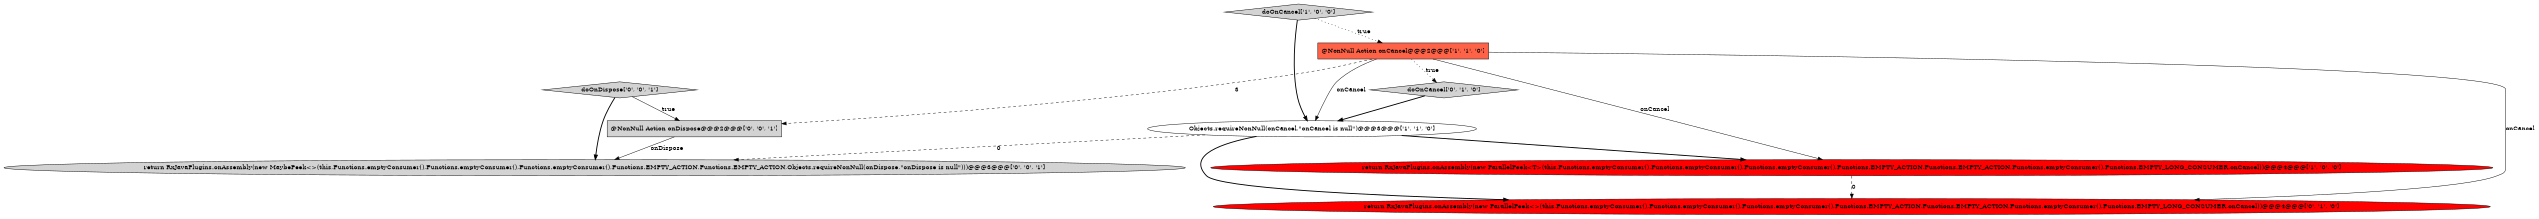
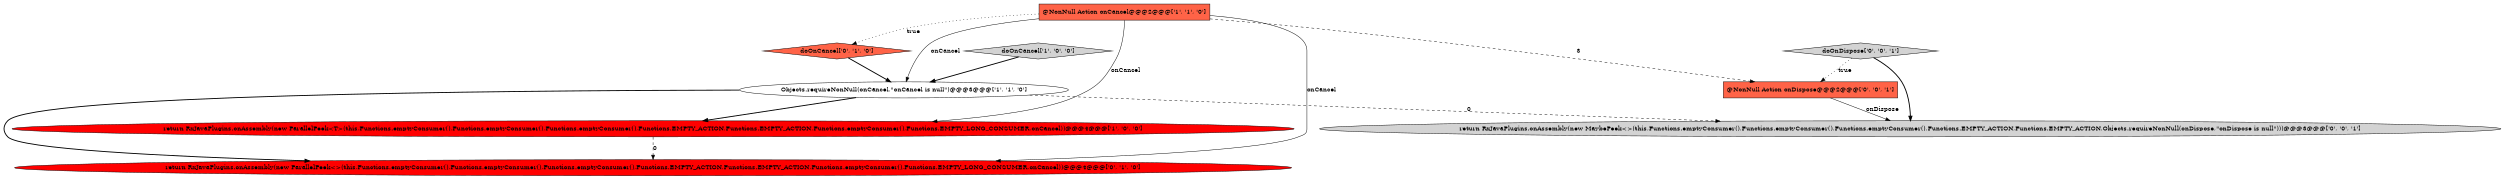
(1346, 30) -> none
(1444, 90) -> (837, 51)
(654, 108) -> (1838, 69)
(694, 129) -> (1810, 90)
